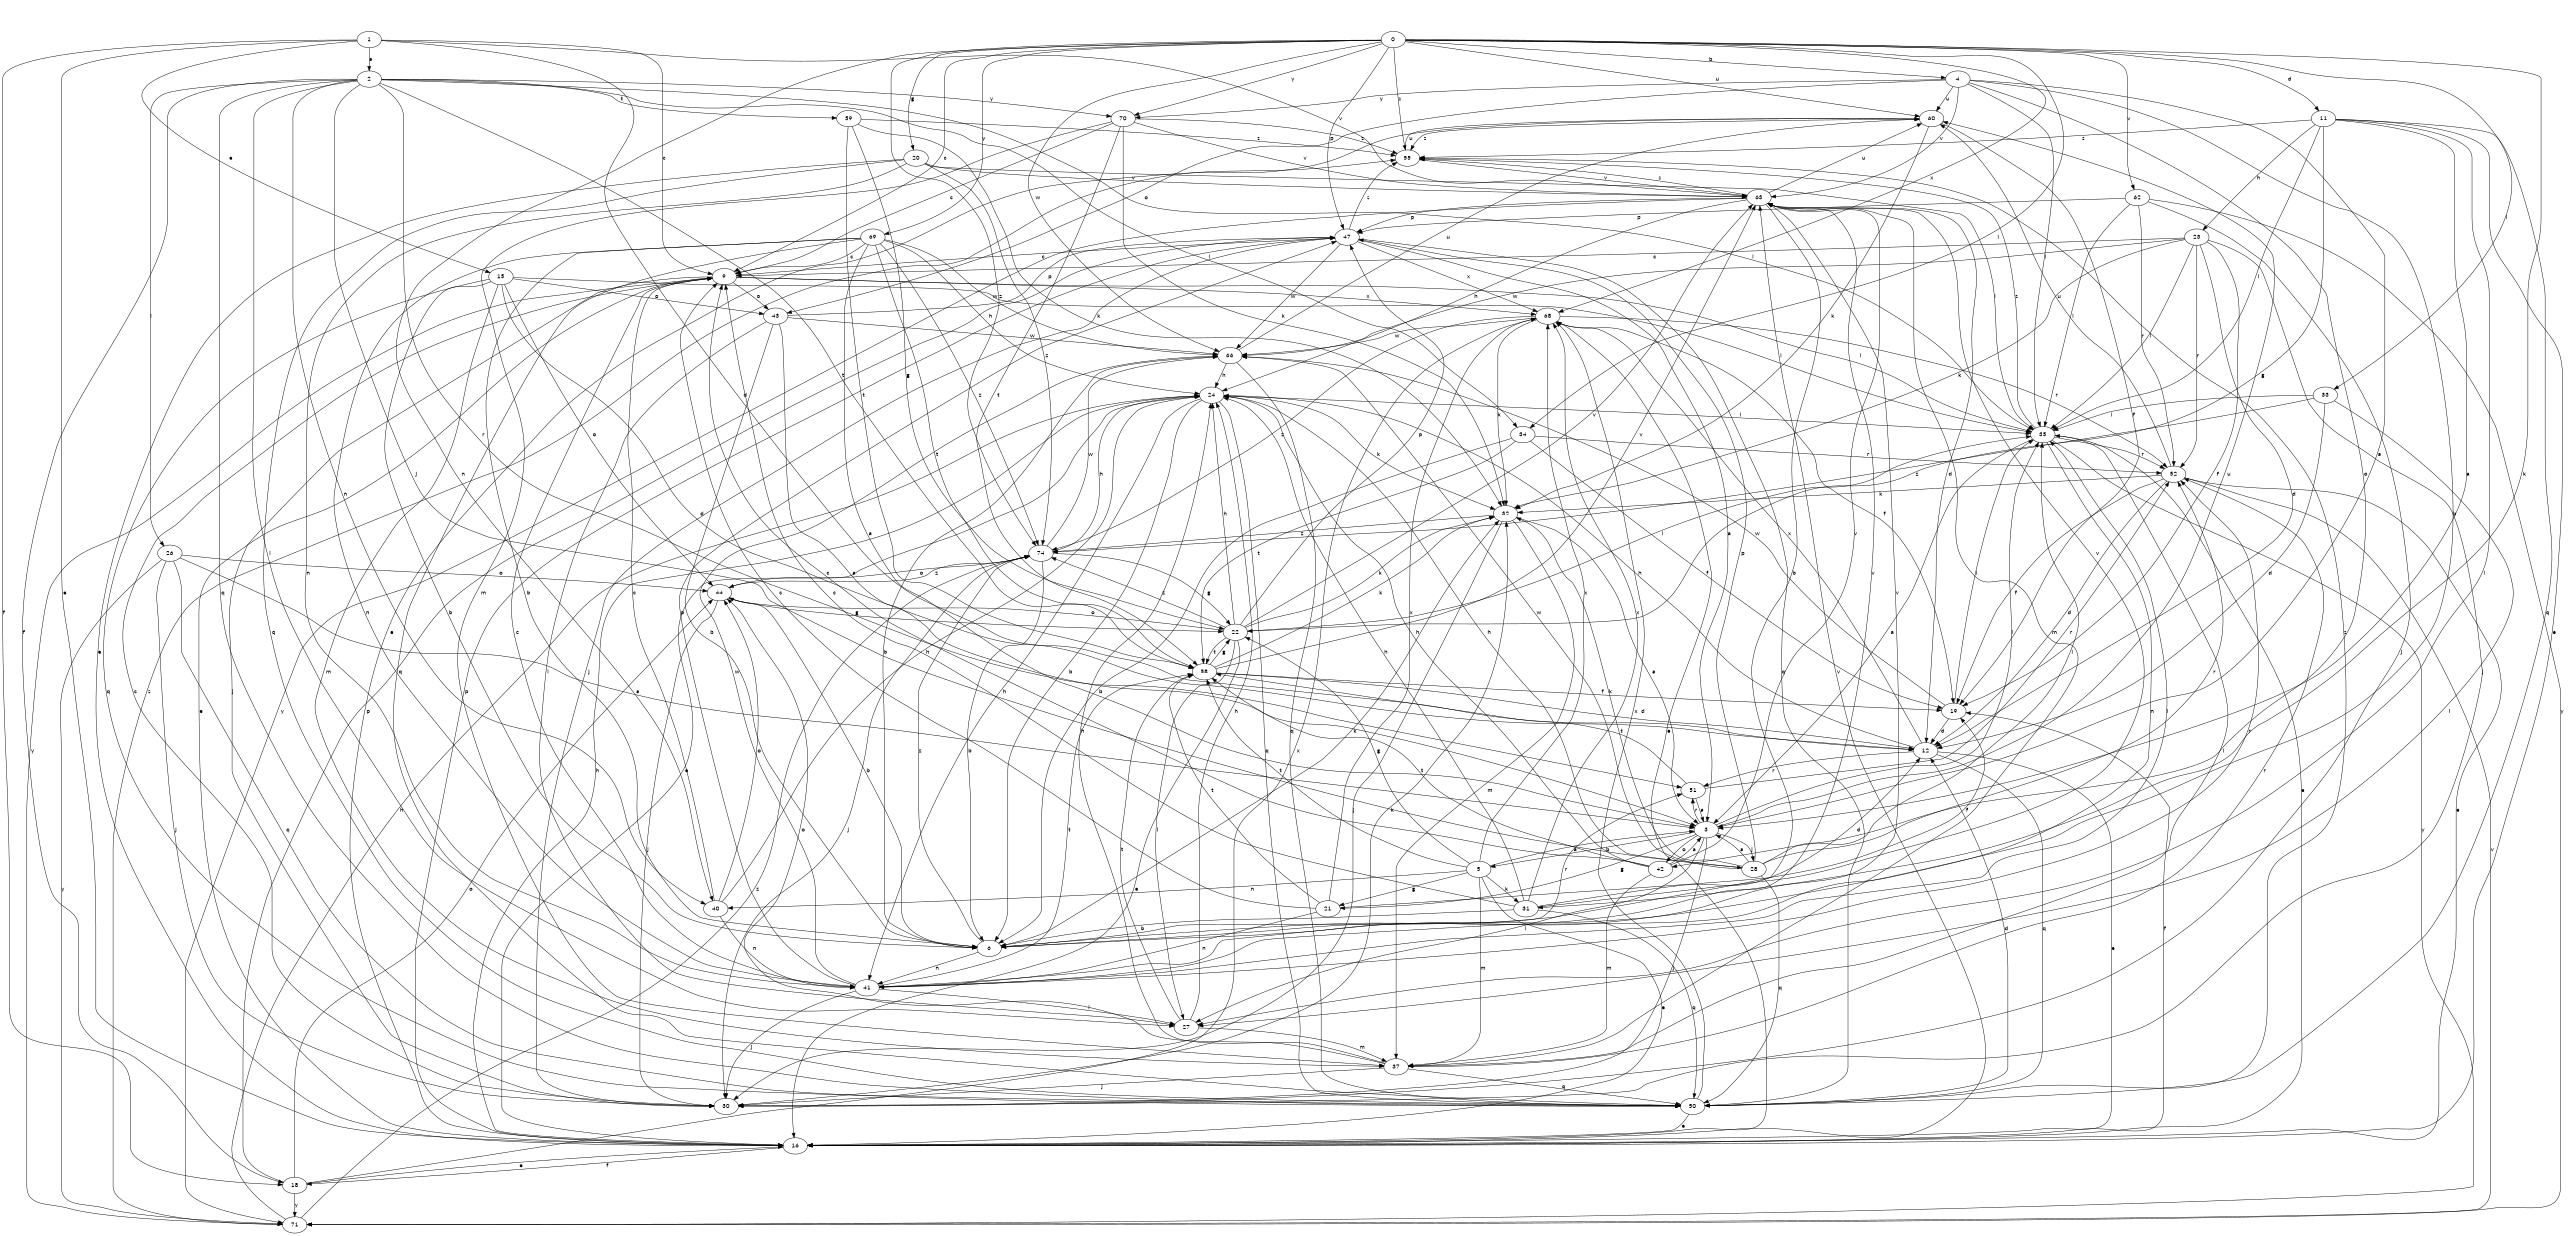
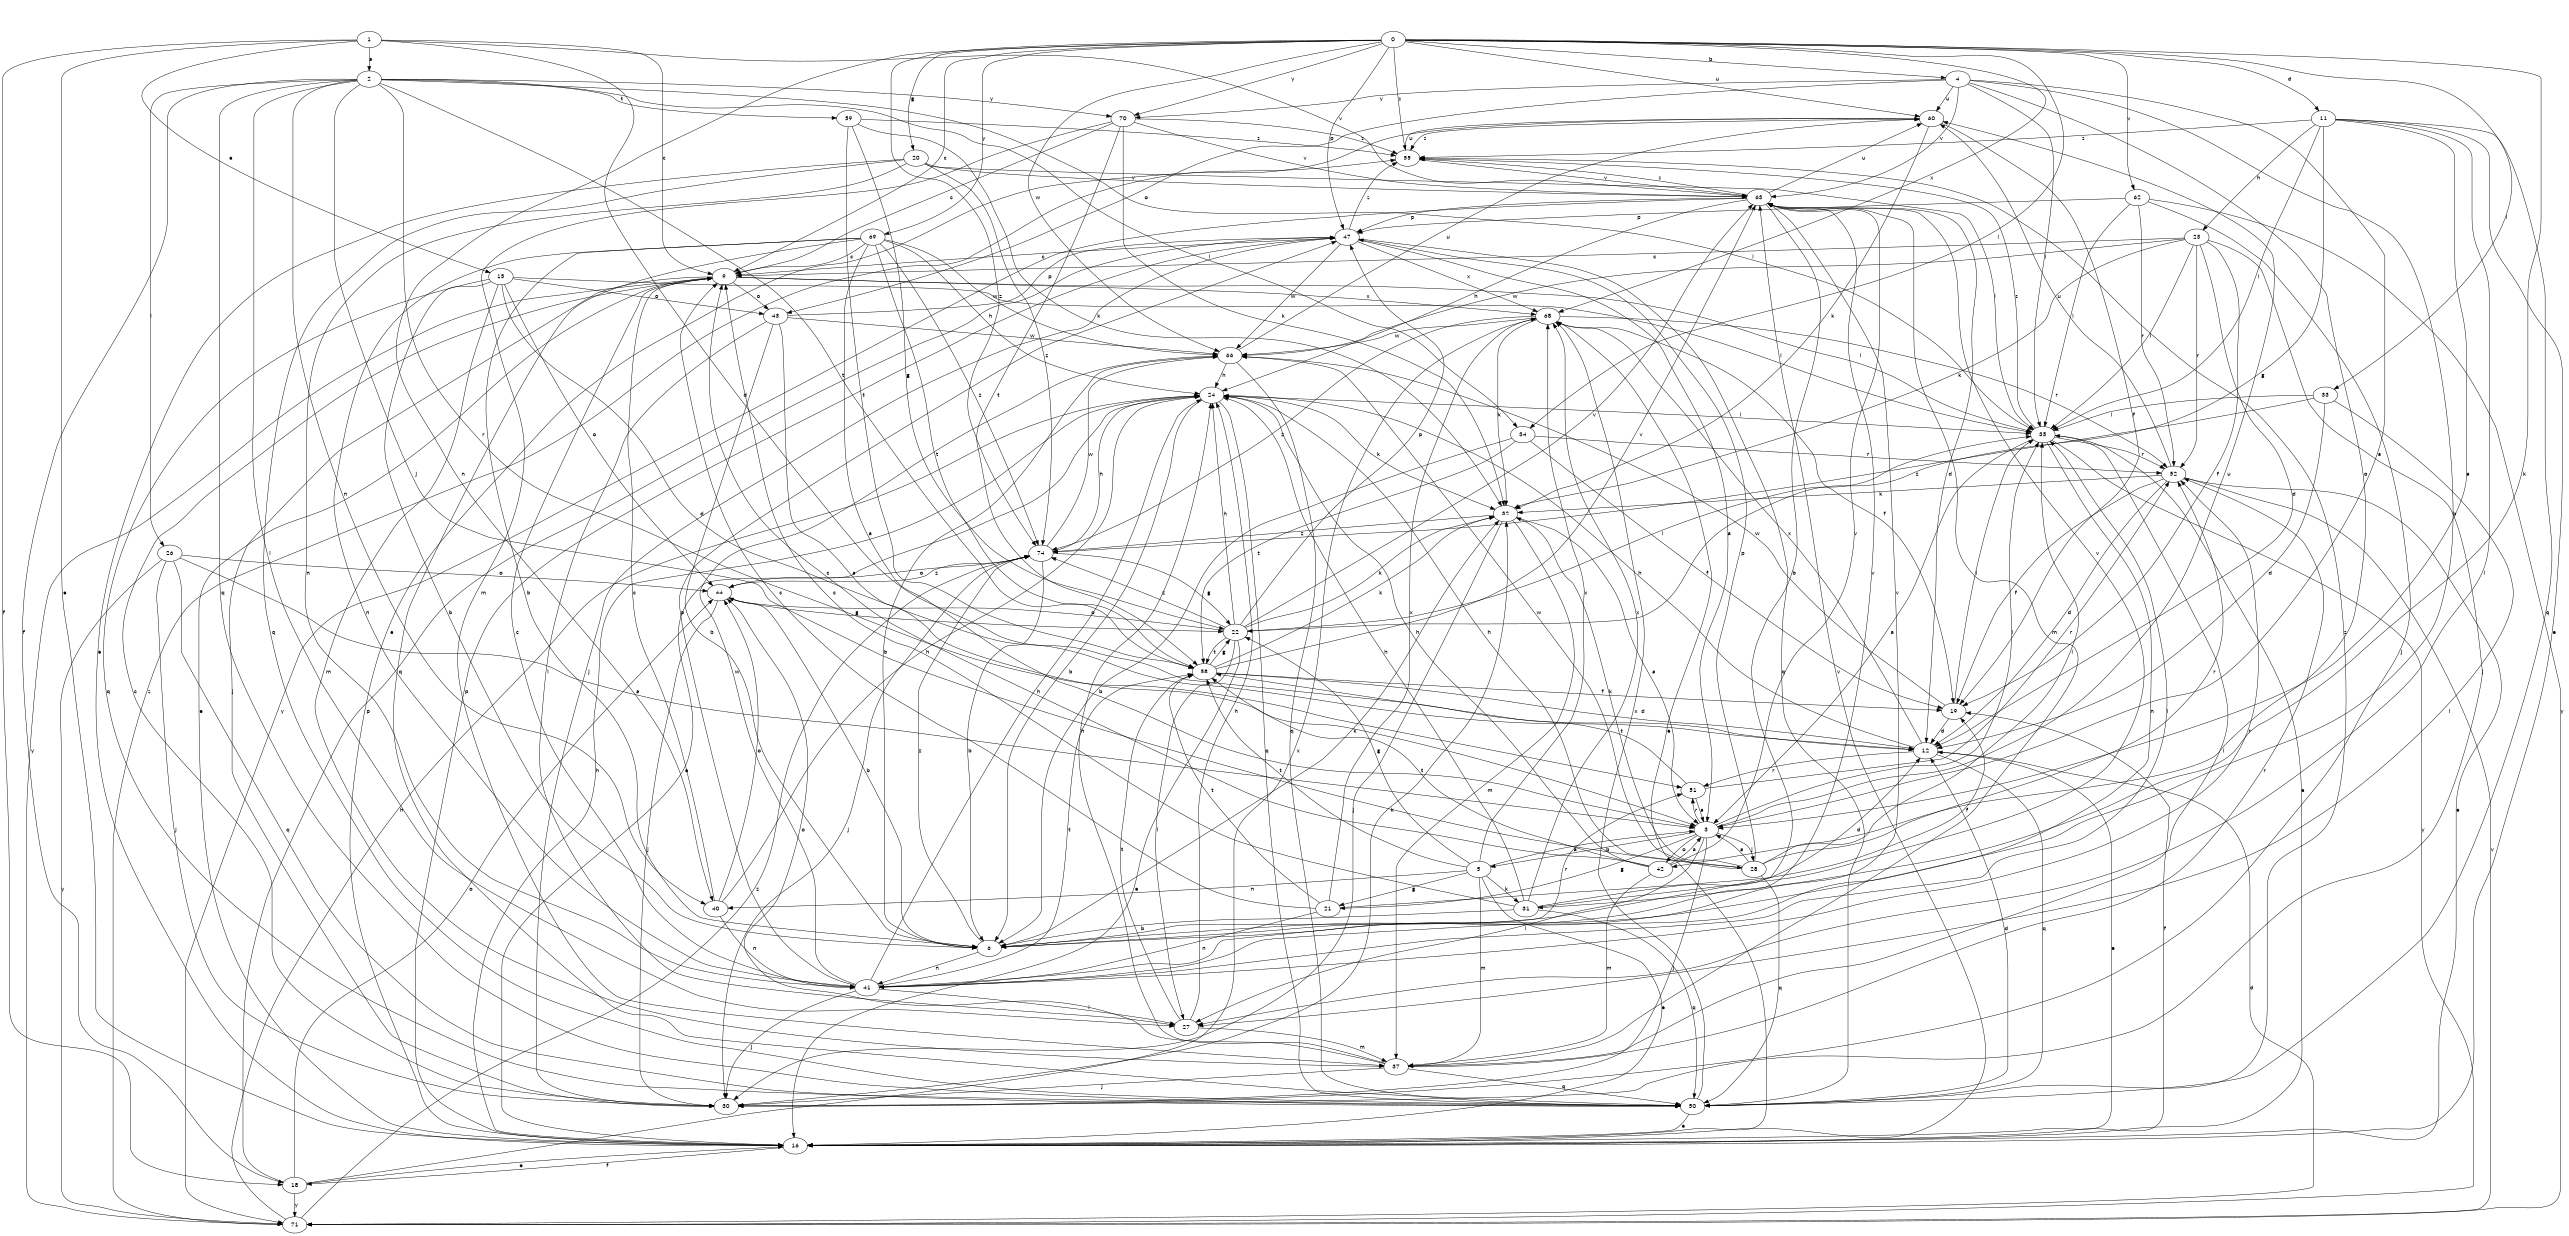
(1014, 673) -> (1036, 689)
none -> (1658, 1211)
